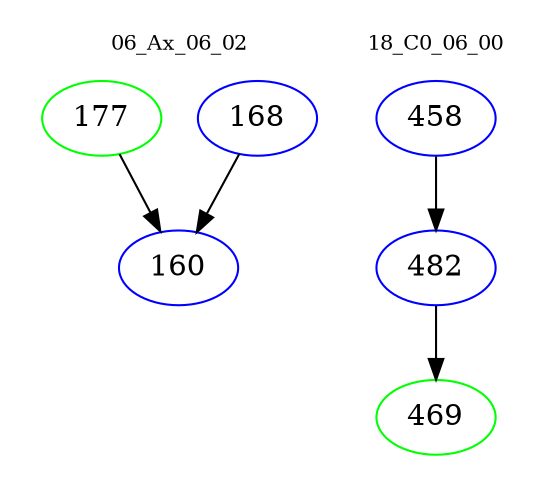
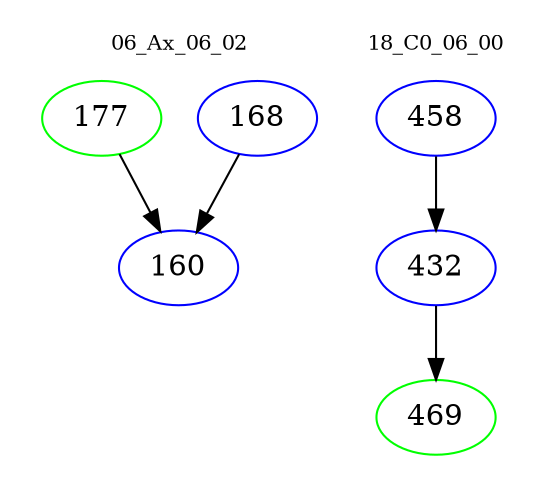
(436, 268) -> (436, 268)
